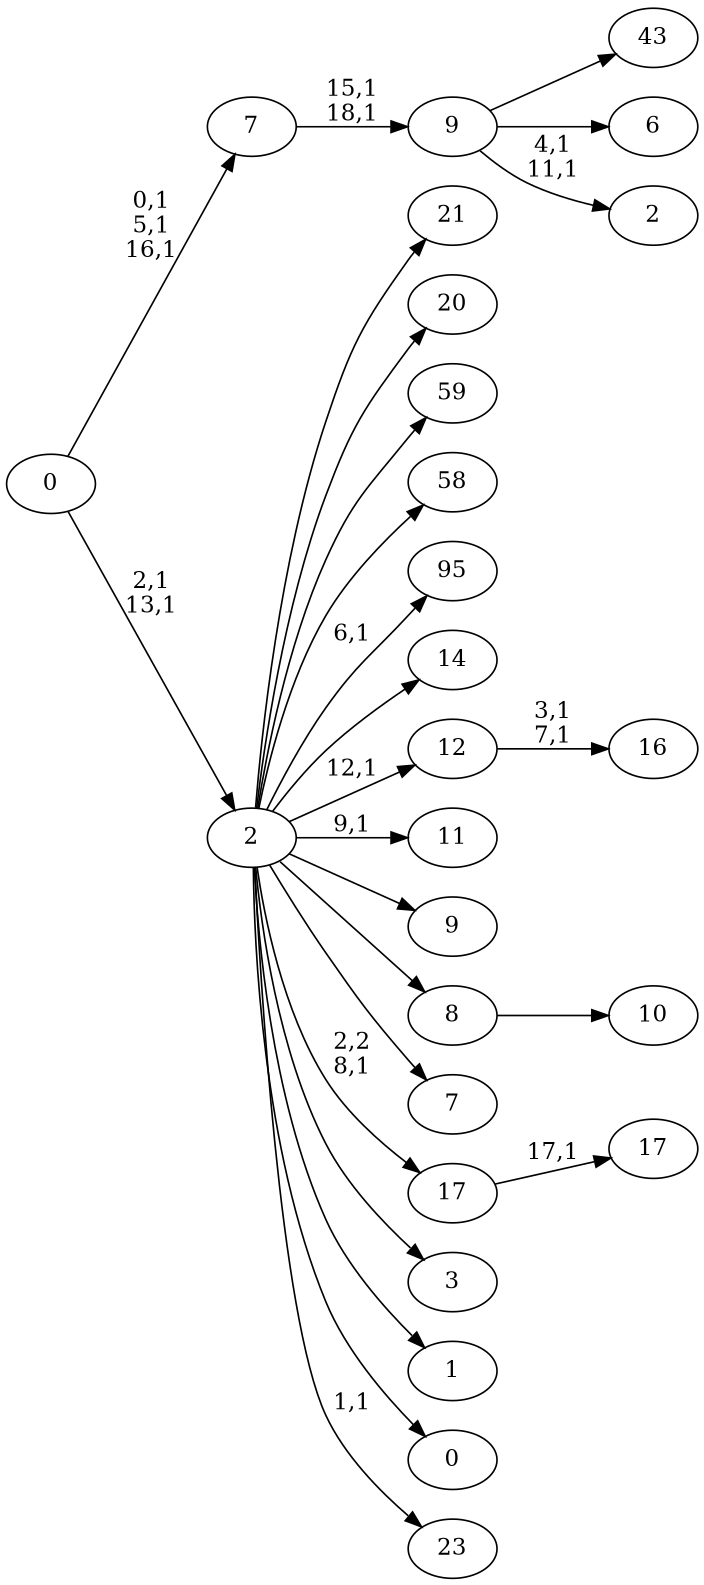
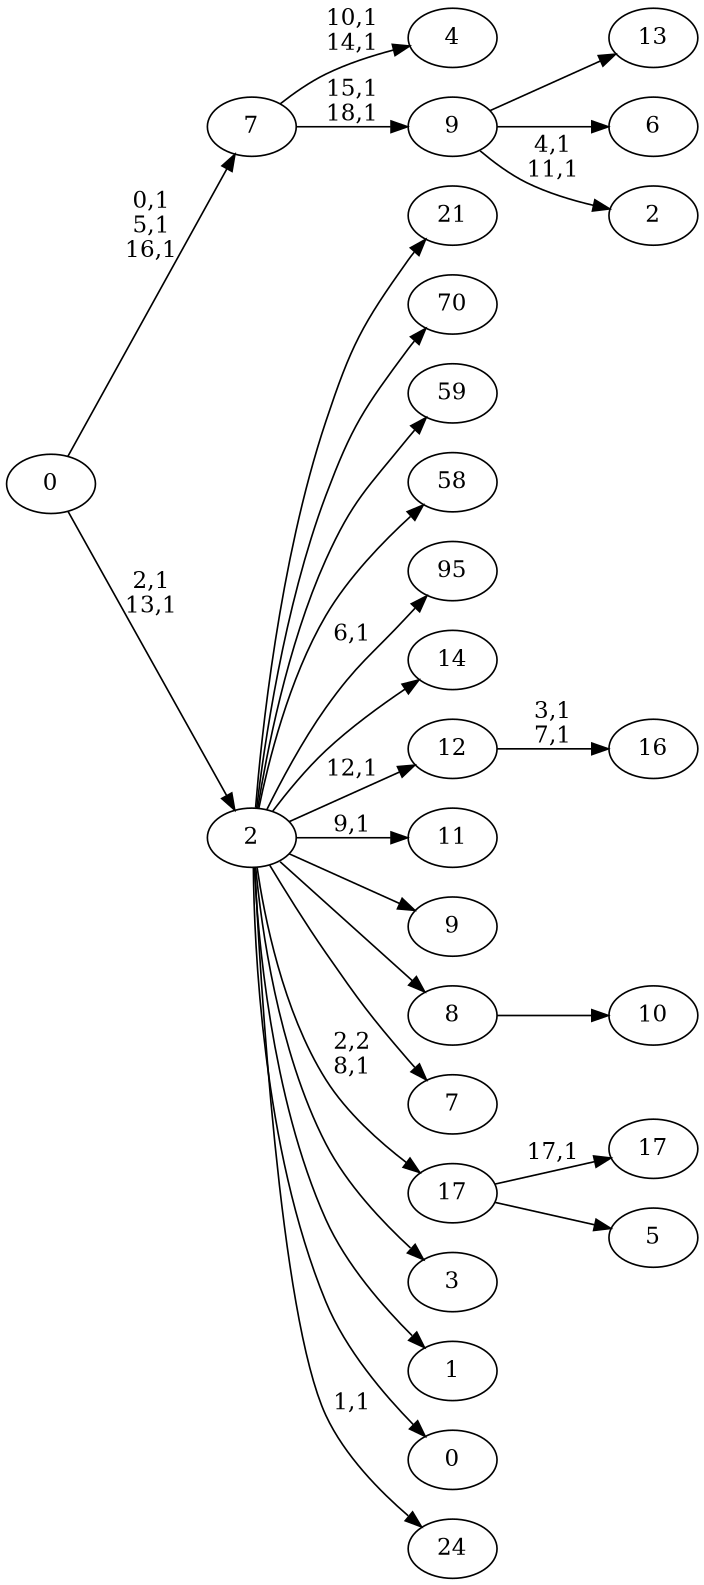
none -> (453, 38)
(653, 38) -> (653, 38)
(453, 304) -> (453, 304)
none -> (653, 1238)
(453, 1549) -> (453, 1549)
